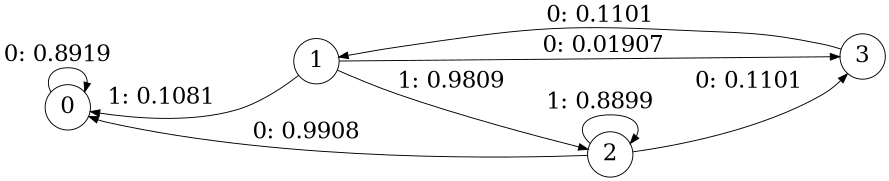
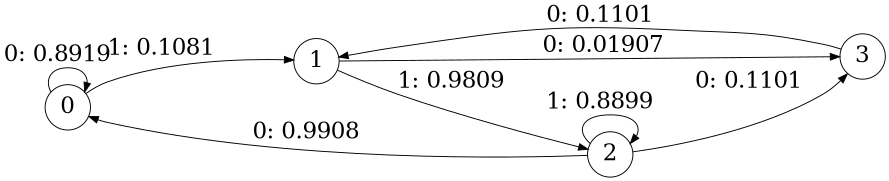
(204, 116) -> (183, 65)
